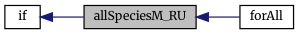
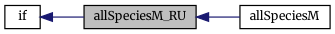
(267, 17) -> (285, 17)
